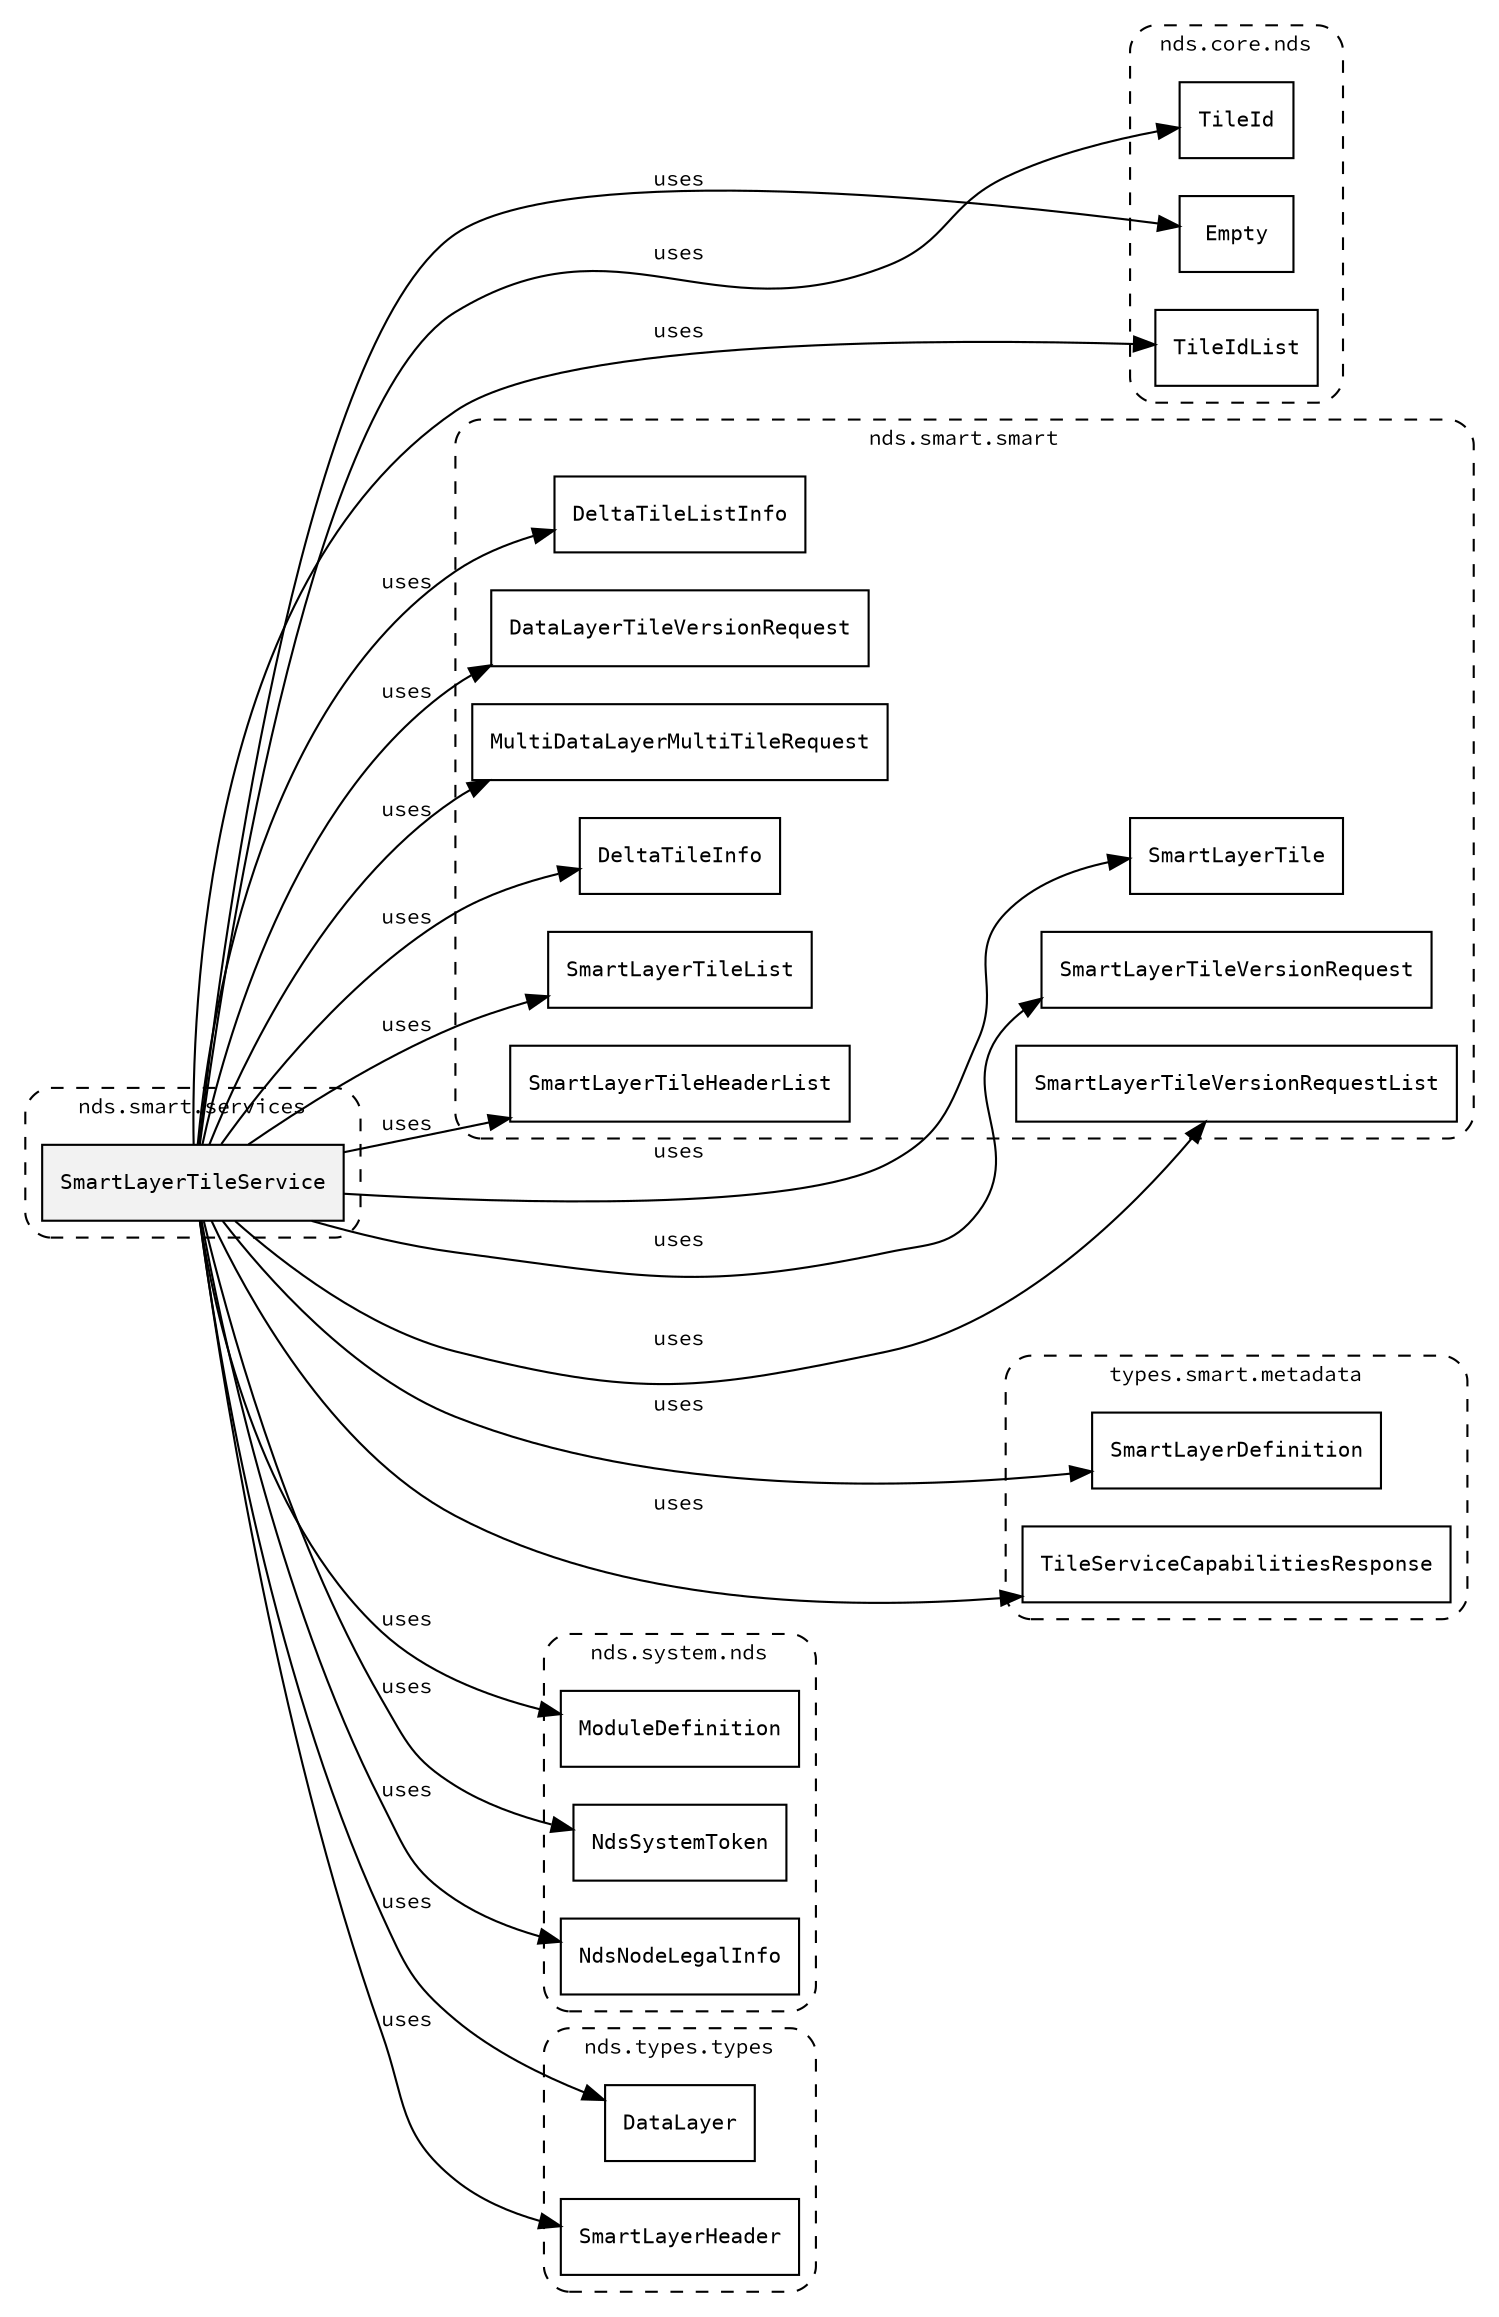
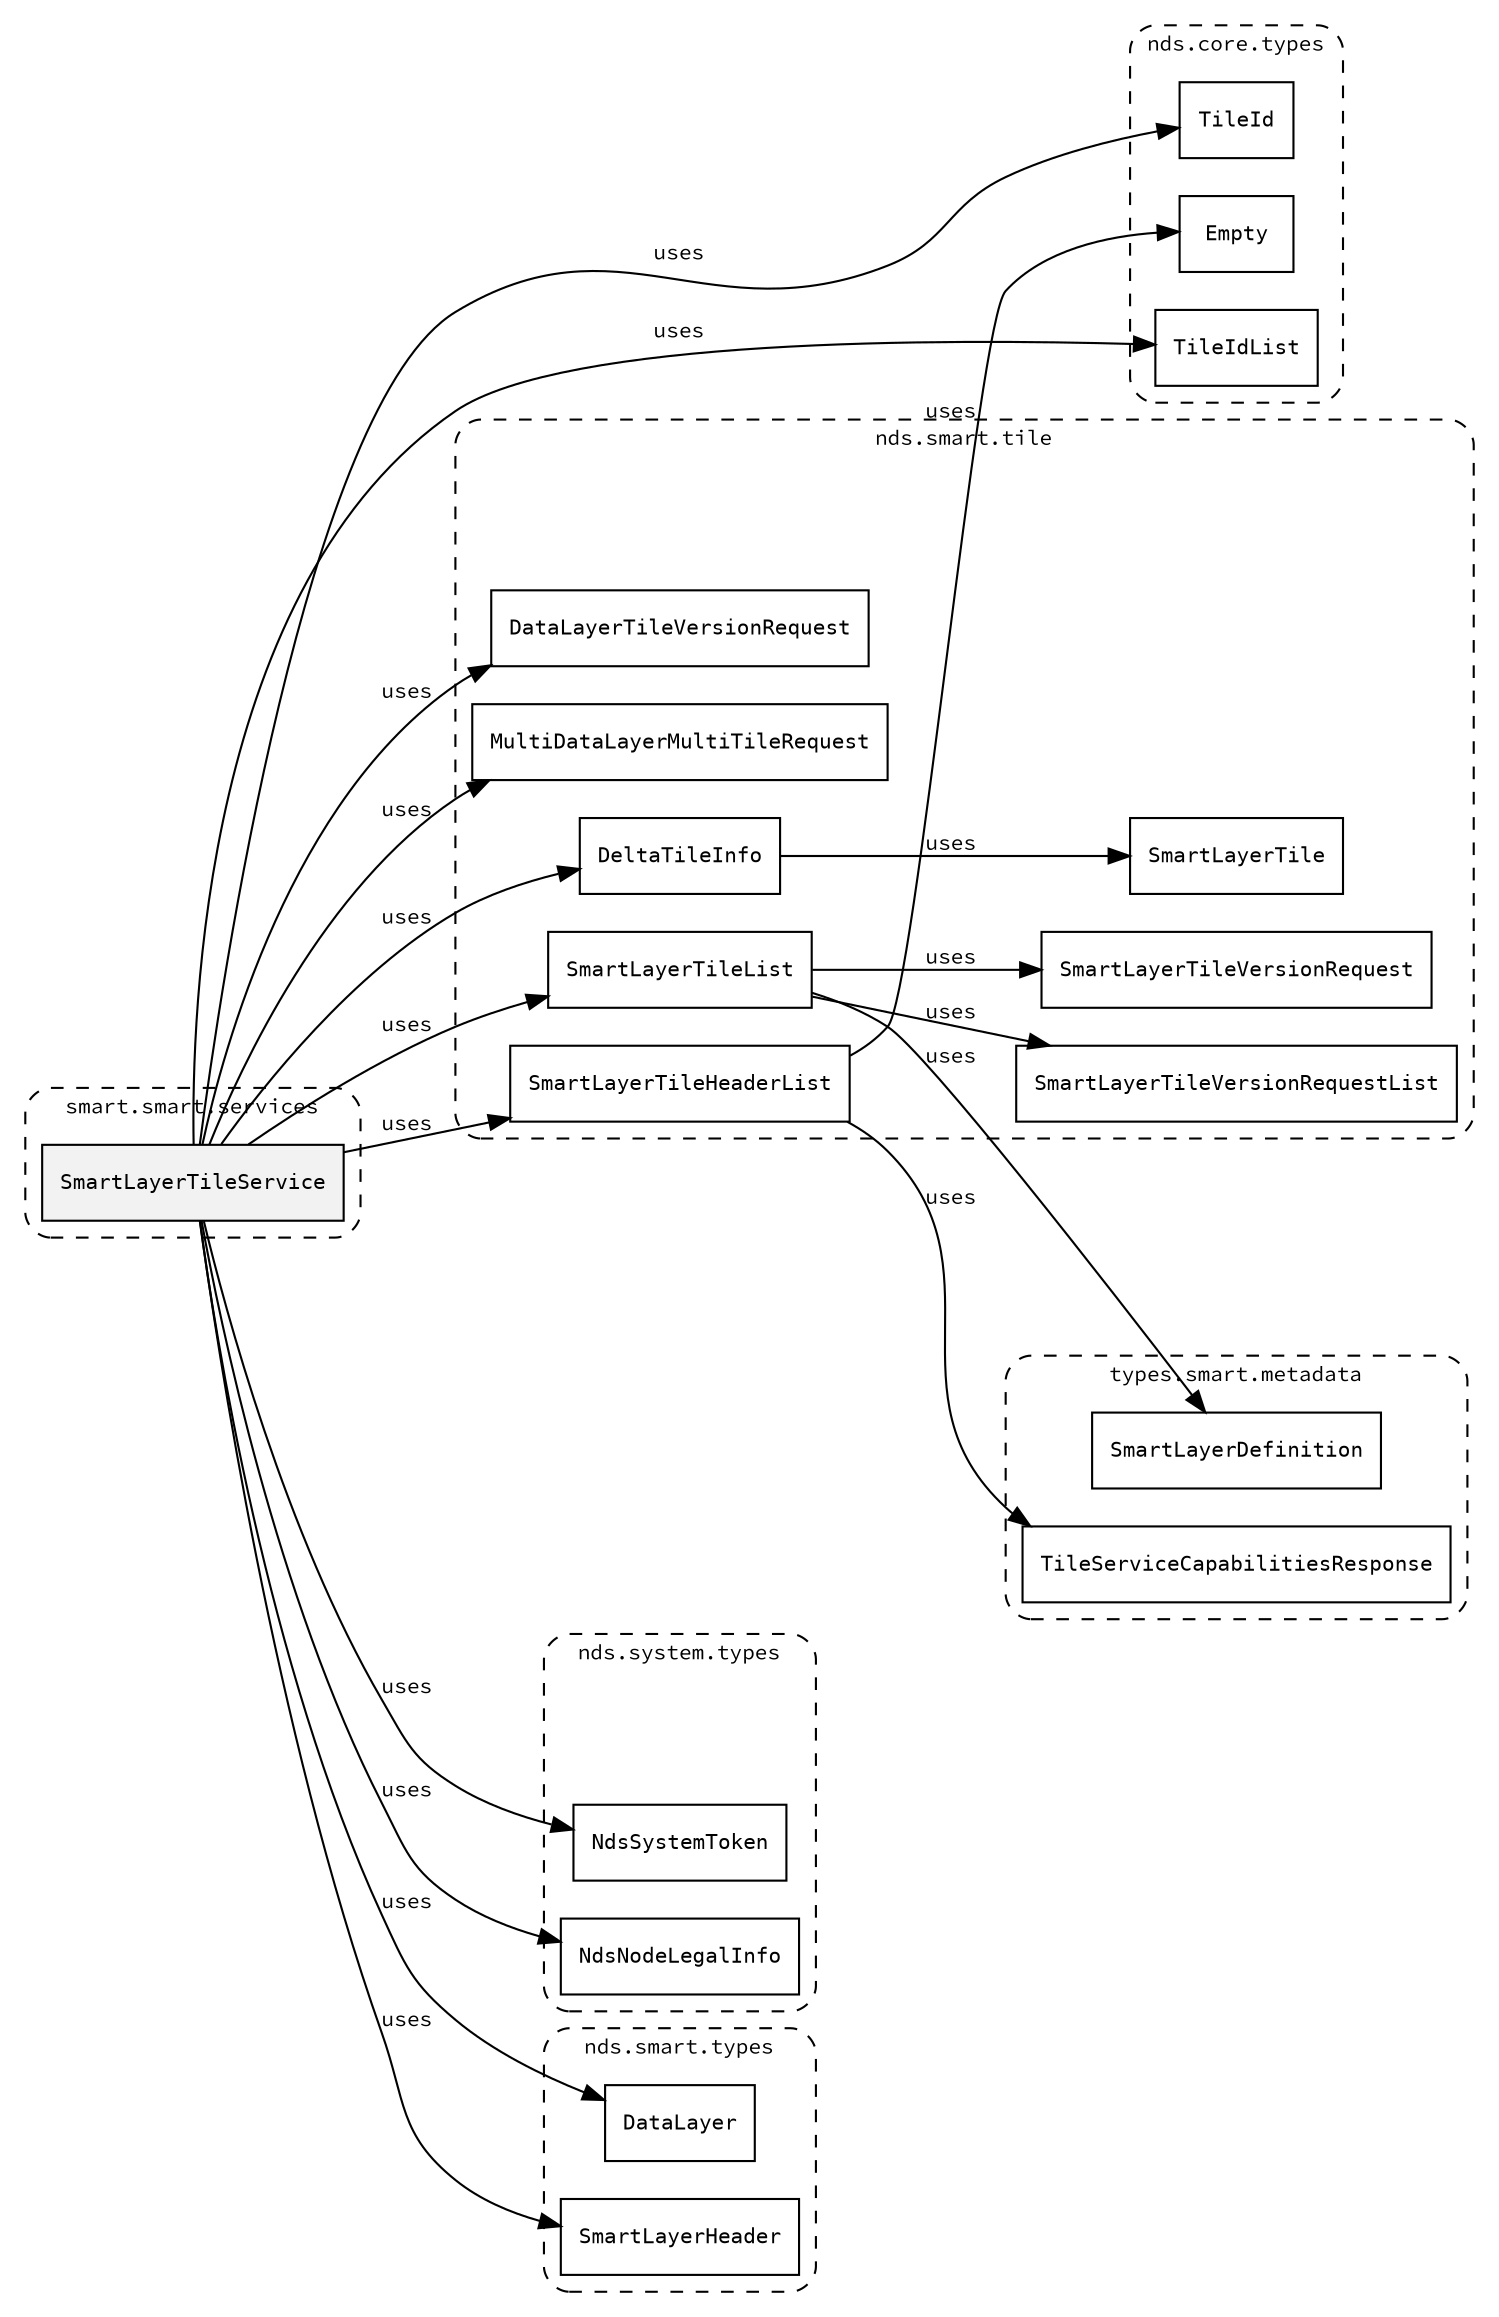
(1237, 45) -> (1237, 45)
(383, 334) -> (954, 600)
(965, 440) -> (965, 440)
(680, 514) -> none
(193, 1108) -> (193, 1108)
(821, 1184) -> (944, 856)
(759, 1273) -> (916, 970)
(731, 1380) -> (920, 1019)
(607, 1460) -> (1019, 1174)
(533, 1549) -> (945, 1310)
(680, 1654) -> (680, 1654)
(680, 1729) -> none
(680, 2048) -> (680, 2048)
